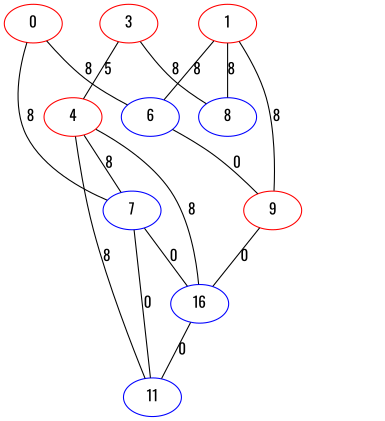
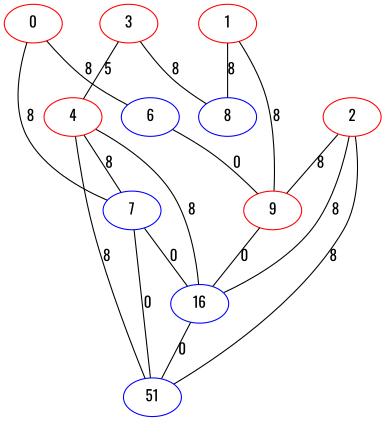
(189, 70) -> none
none -> (352, 117)
(152, 397) -> (152, 397)
